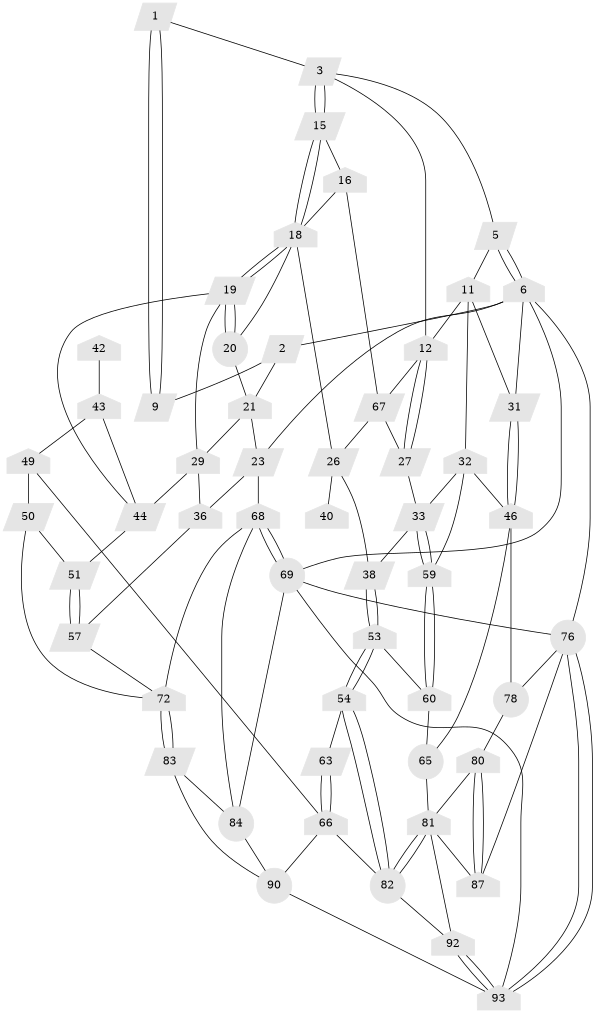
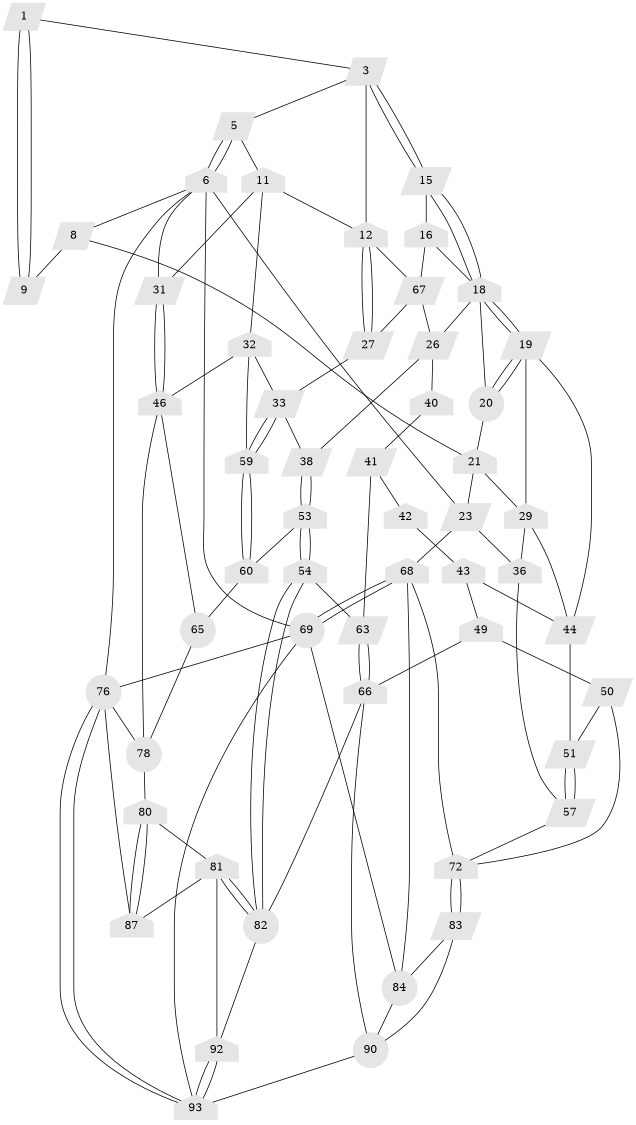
(283, 349) -> (74, 236)
none -> (371, 462)
(427, 795) -> (171, 692)
